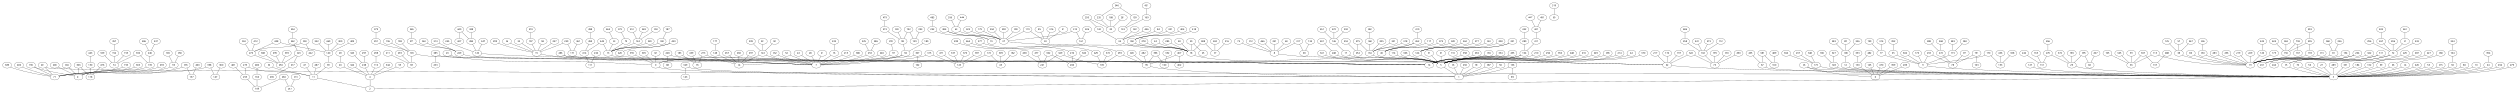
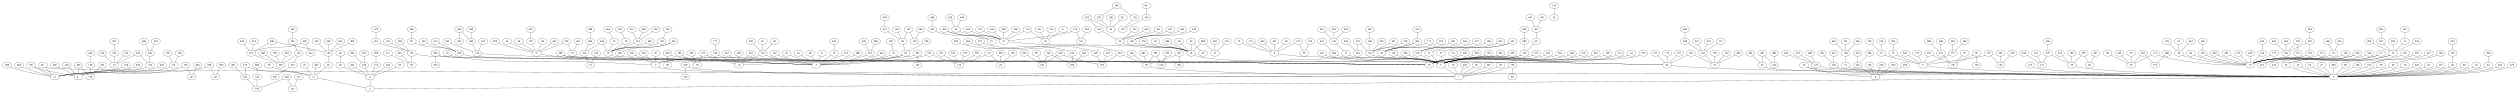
(1453, 47) -> (1465, 47)
